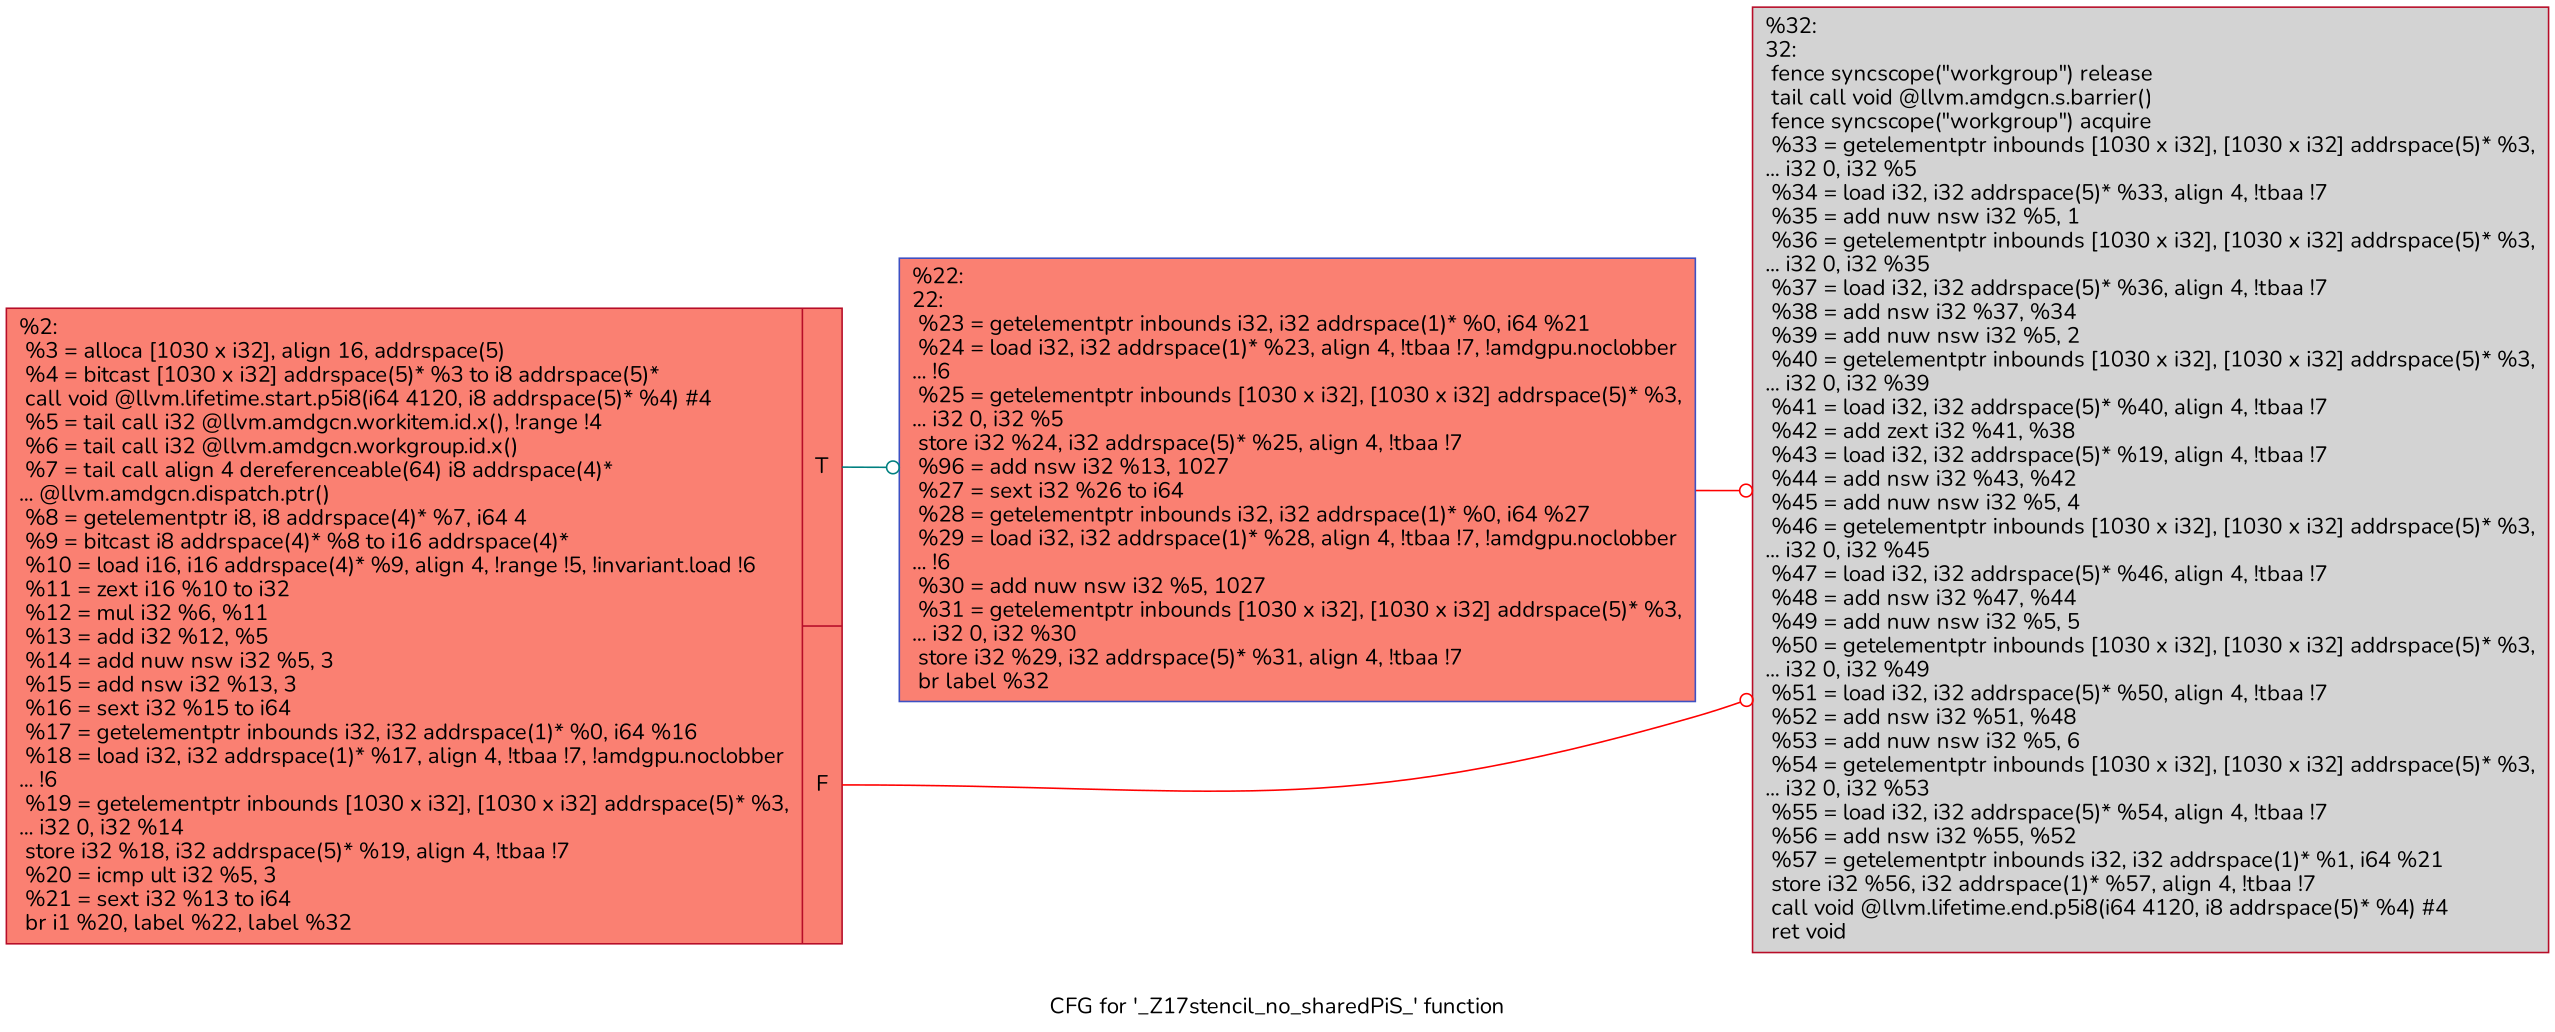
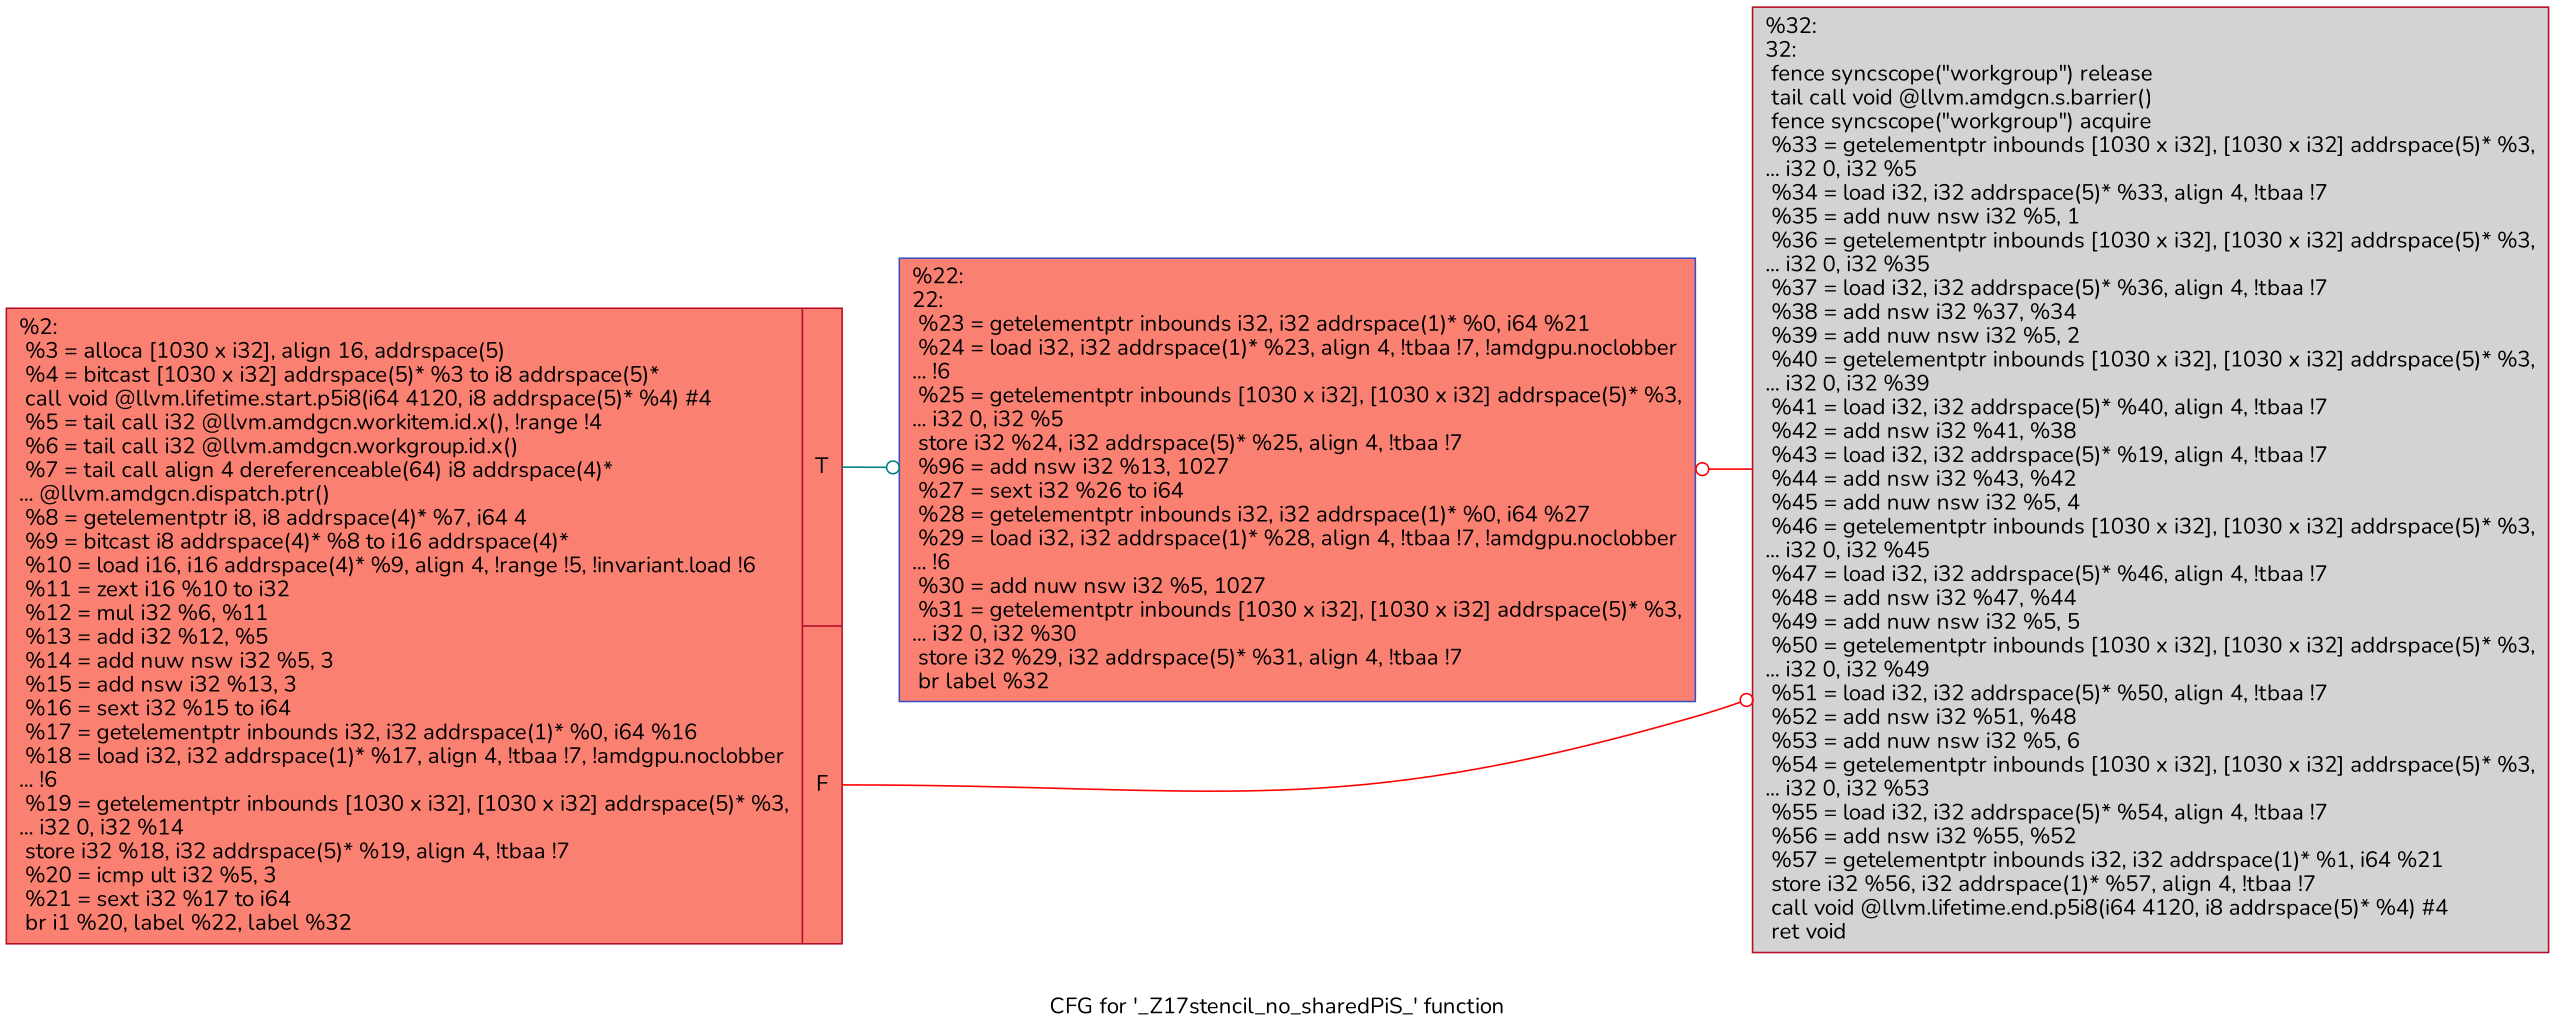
(1921, 431) -> (1921, 431)
(1718, 491) -> (1731, 469)
(156, 899) -> (156, 899)
